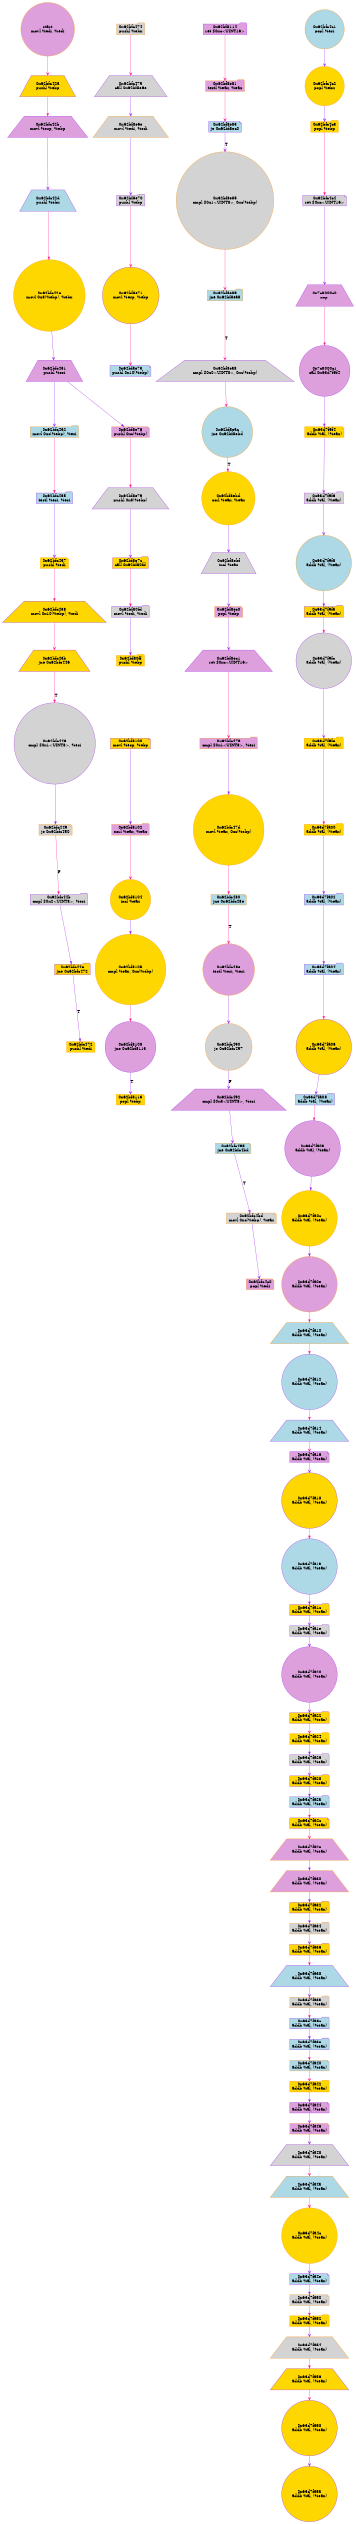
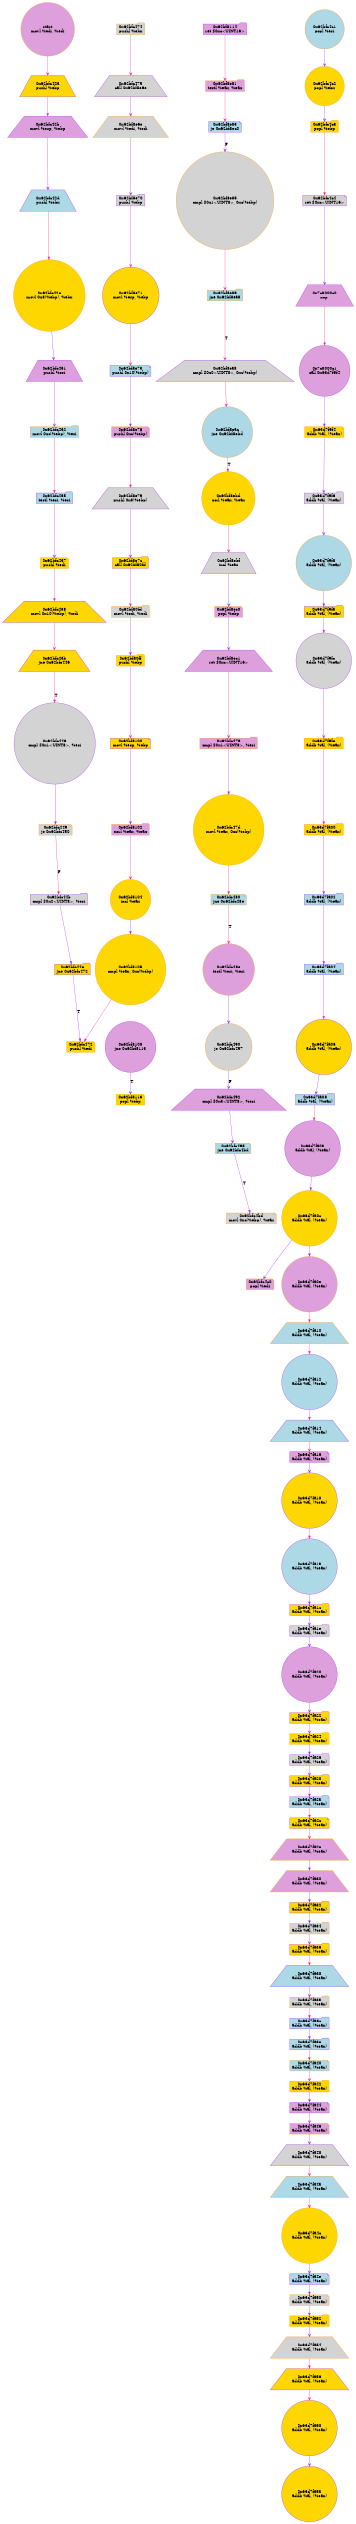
(226, 145) -> (226, 145)
(95, 403) -> (130, 400)
(229, 537) -> (229, 537)
(130, 612) -> (130, 612)
none -> (130, 701)
(130, 1012) -> (99, 1019)
(256, 1250) -> (278, 1258)
